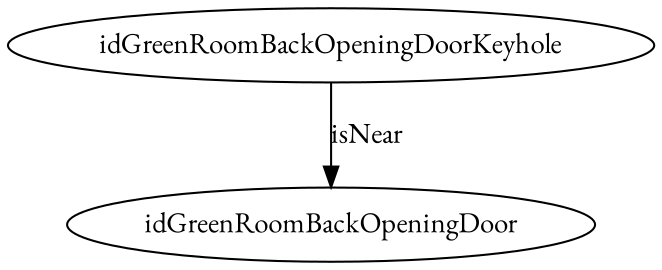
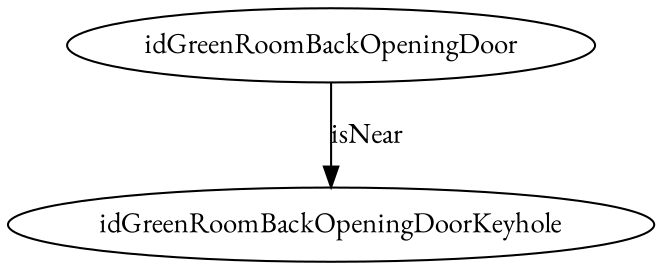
(331, 125) -> (331, 125)
